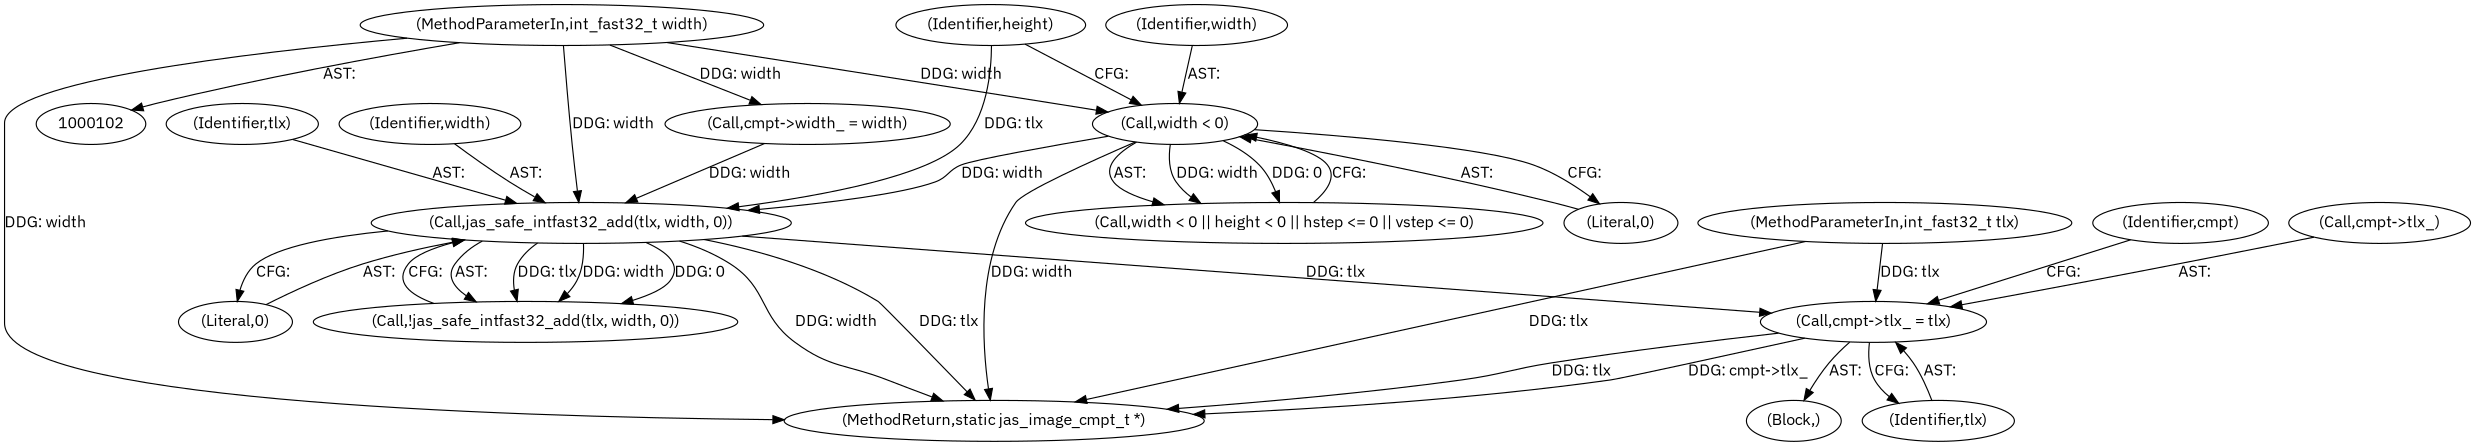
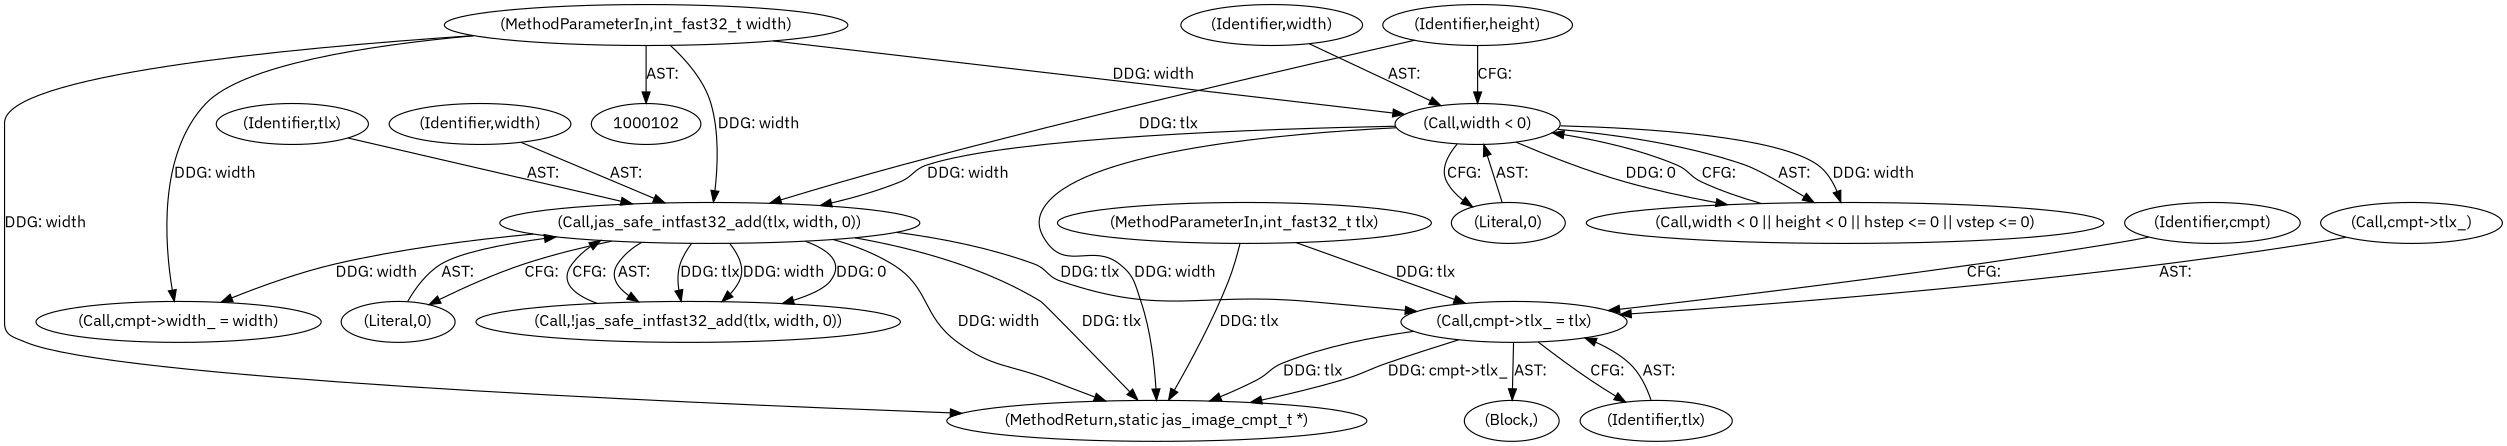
(701, 171) -> (380, 255)
